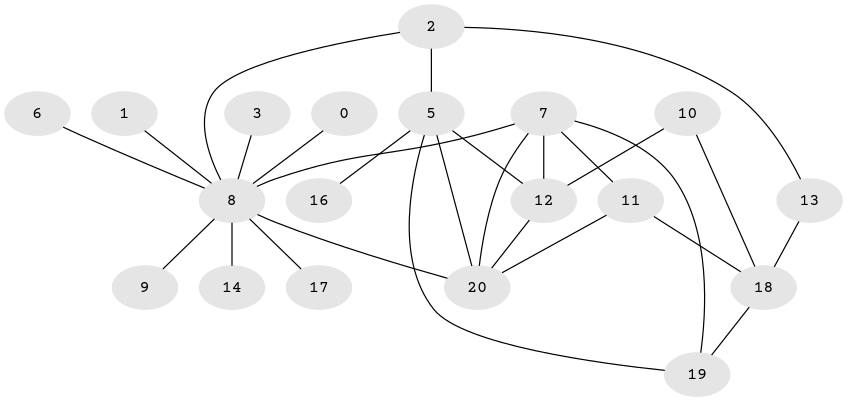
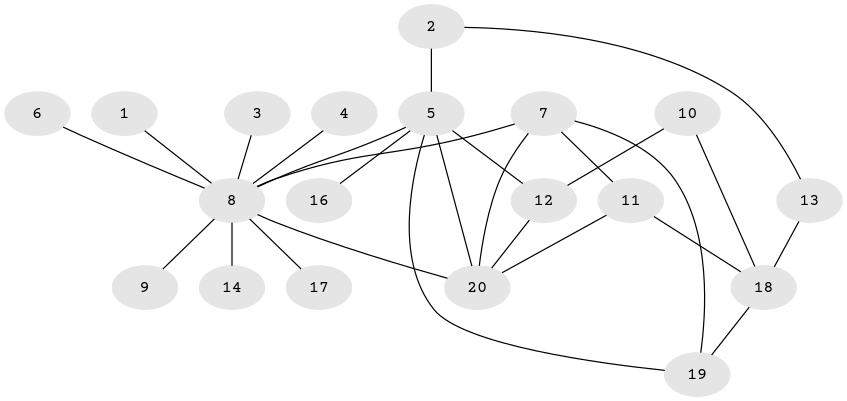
(259, 66) -> (347, 152)
(344, 114) -> (344, 114)
(544, 157) -> none
